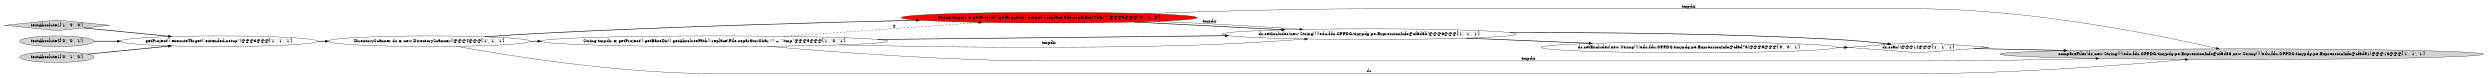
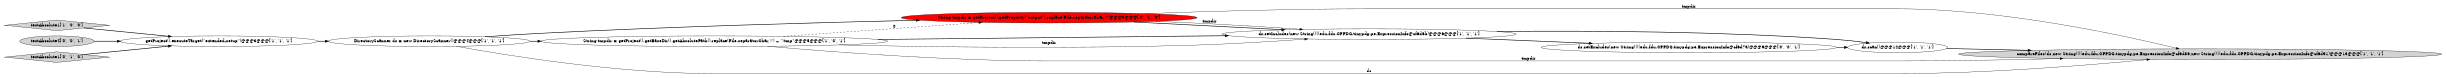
(1918, 47) -> (1898, 47)
(57, 57) -> (57, 57)
